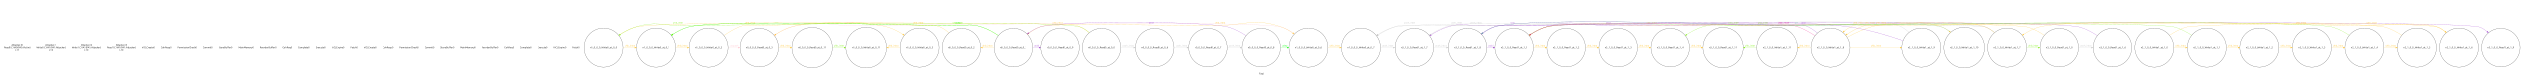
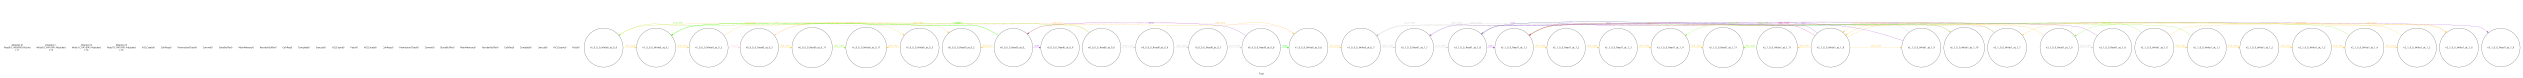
(862, 23) -> (861, 23)
(2032, 48) -> (2105, 25)
